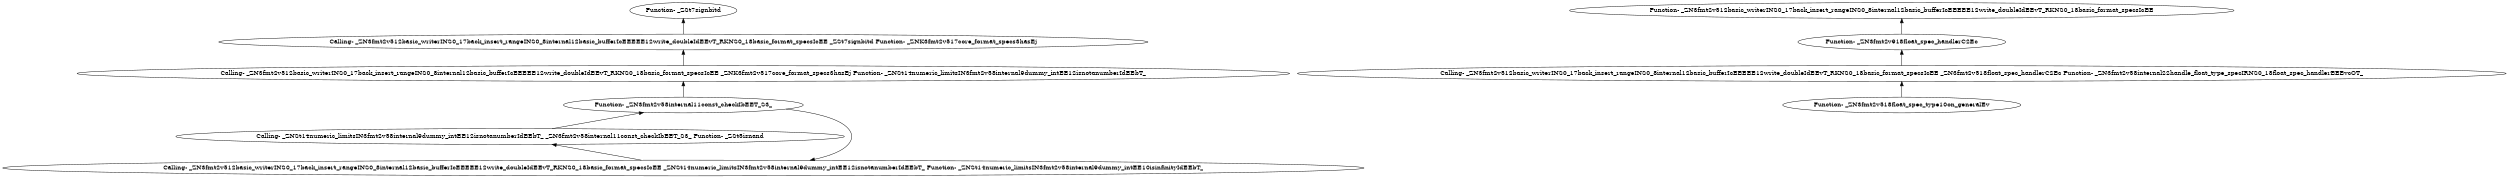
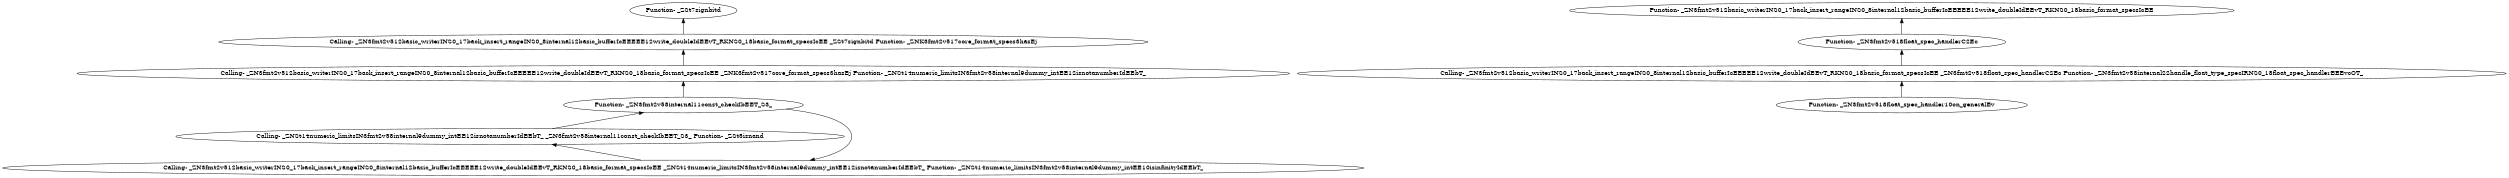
(1902, 42) -> (1902, 42)
(1902, 105) -> (1902, 105)
